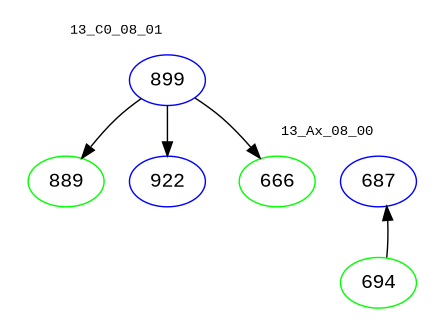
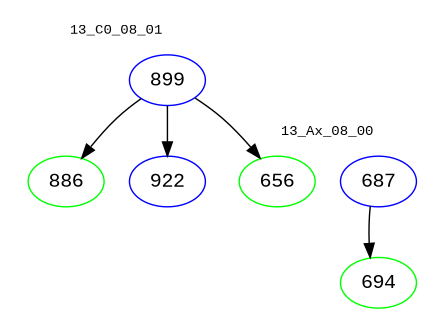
(66, 181) -> (66, 181)
(277, 181) -> (277, 181)
(388, 239) -> (369, 225)
